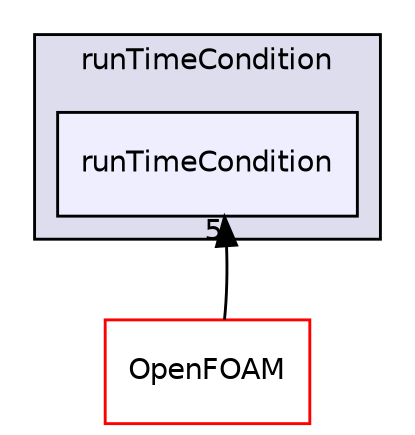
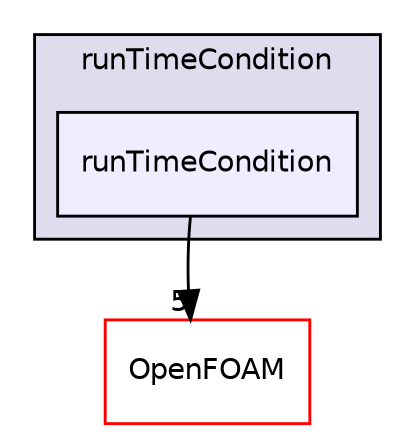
(227, 283) -> (188, 258)
